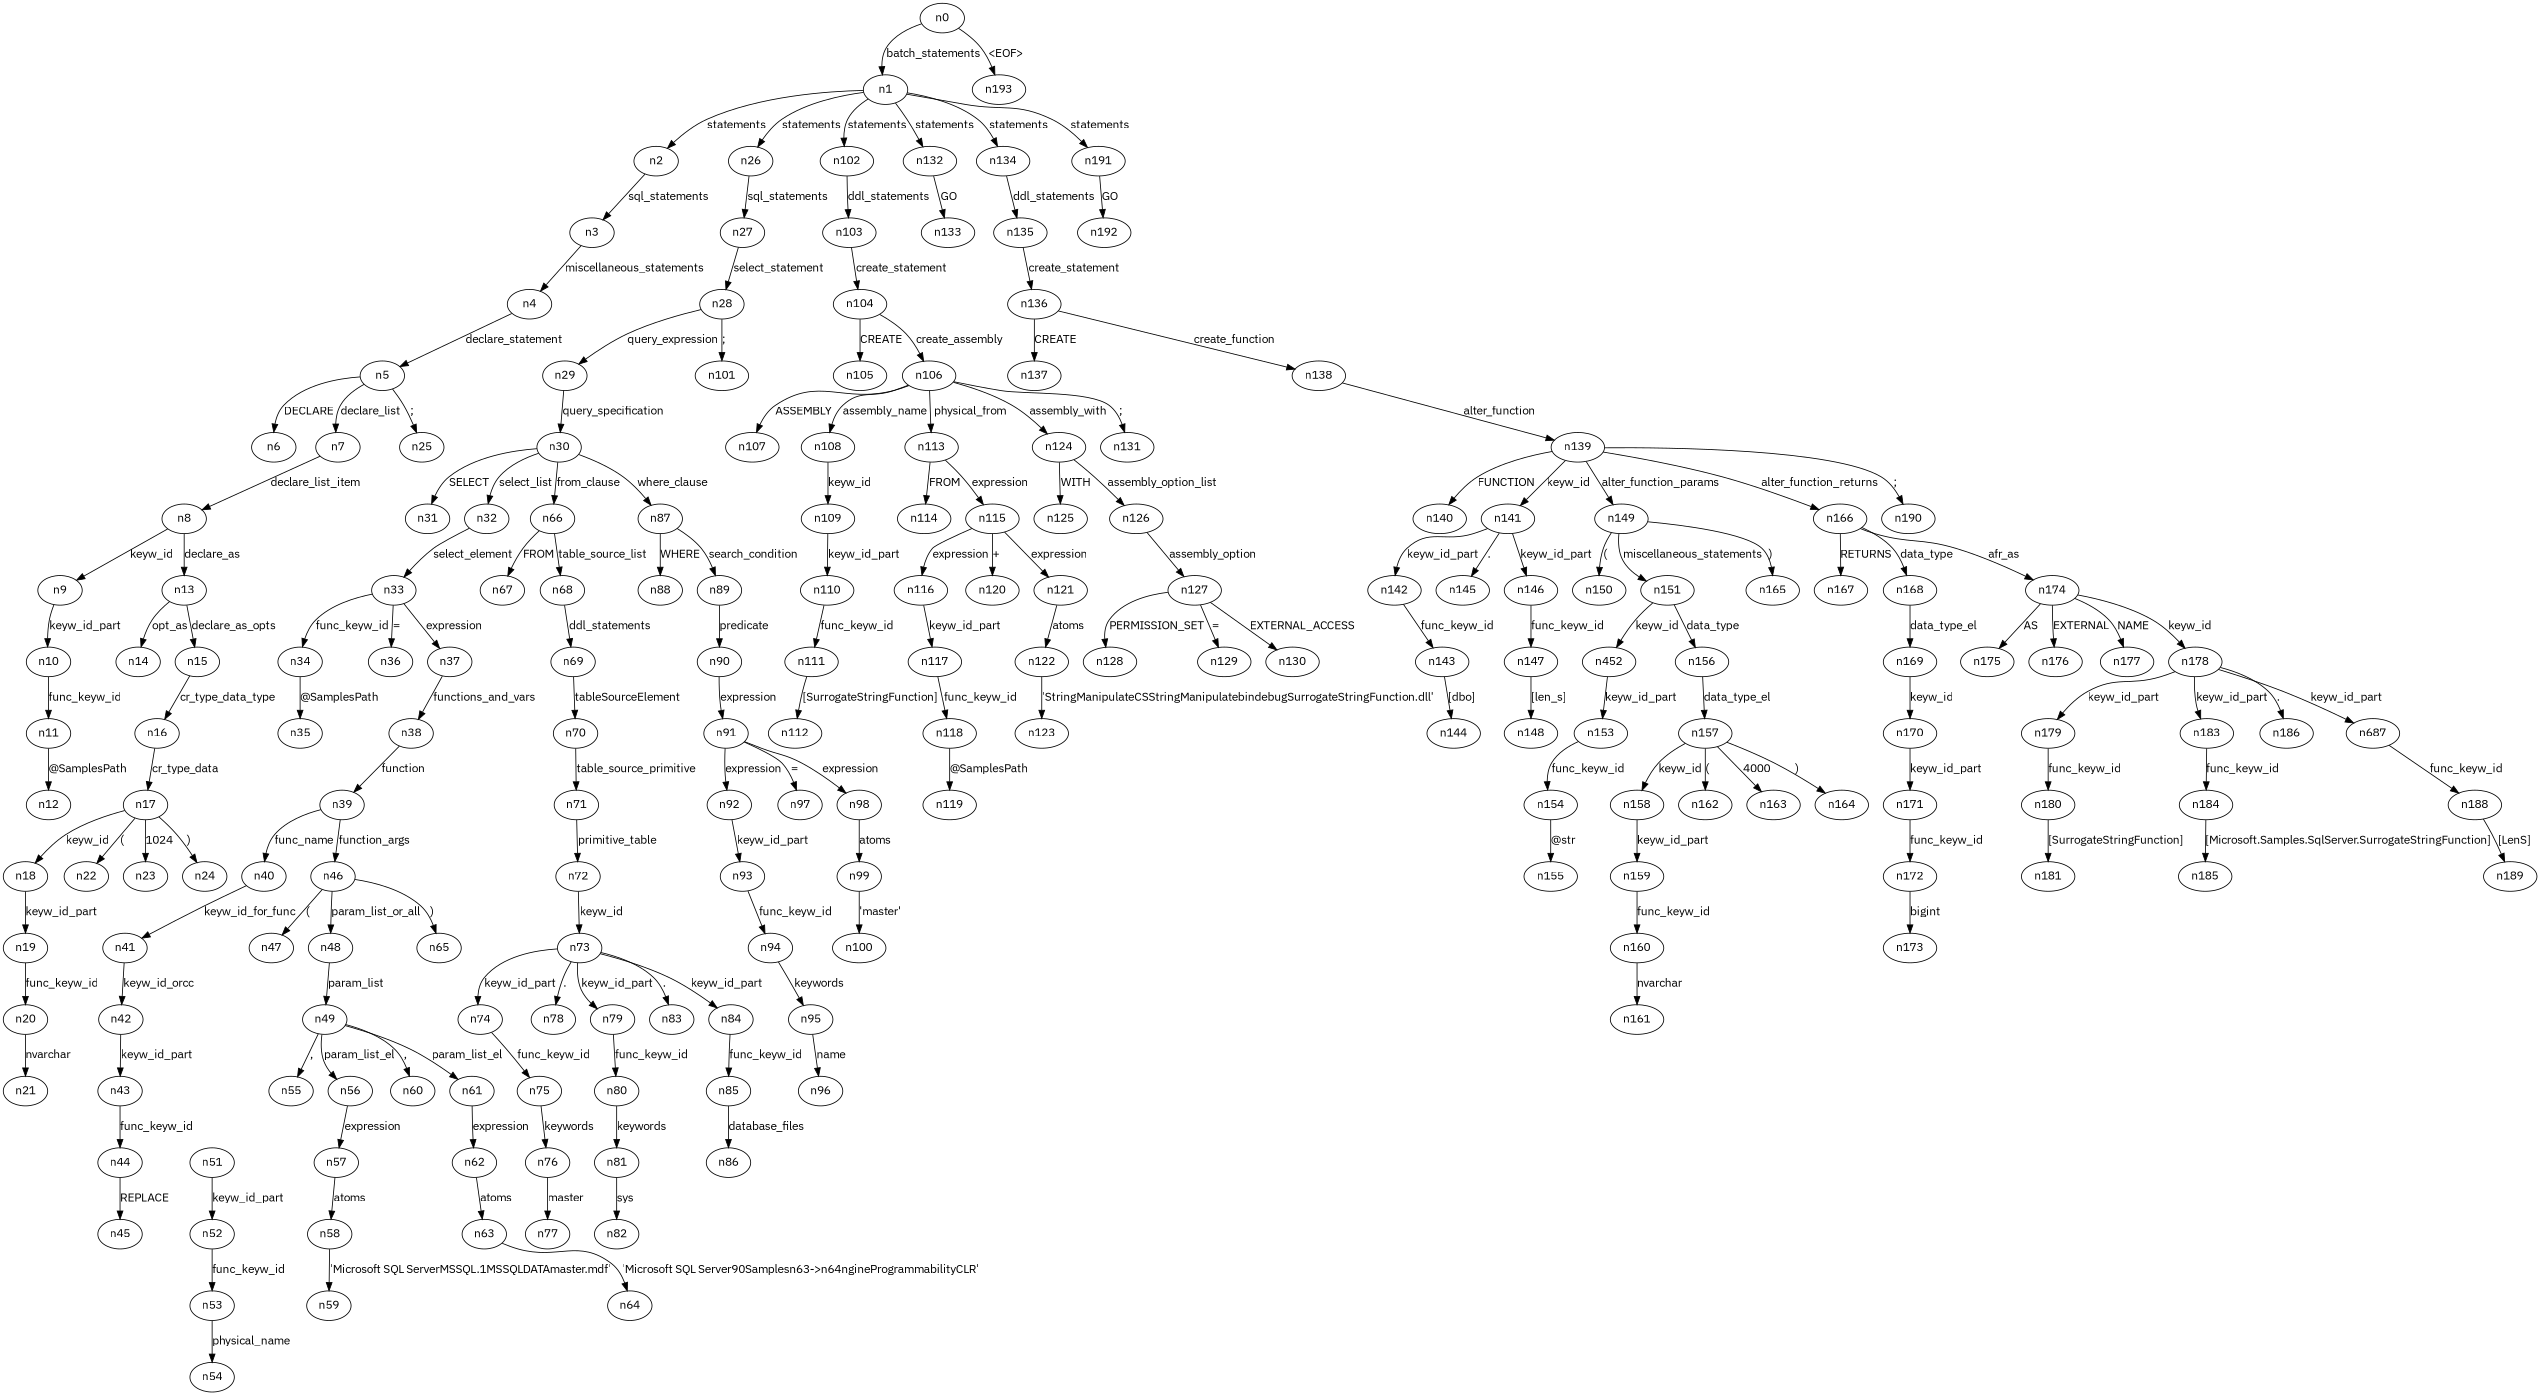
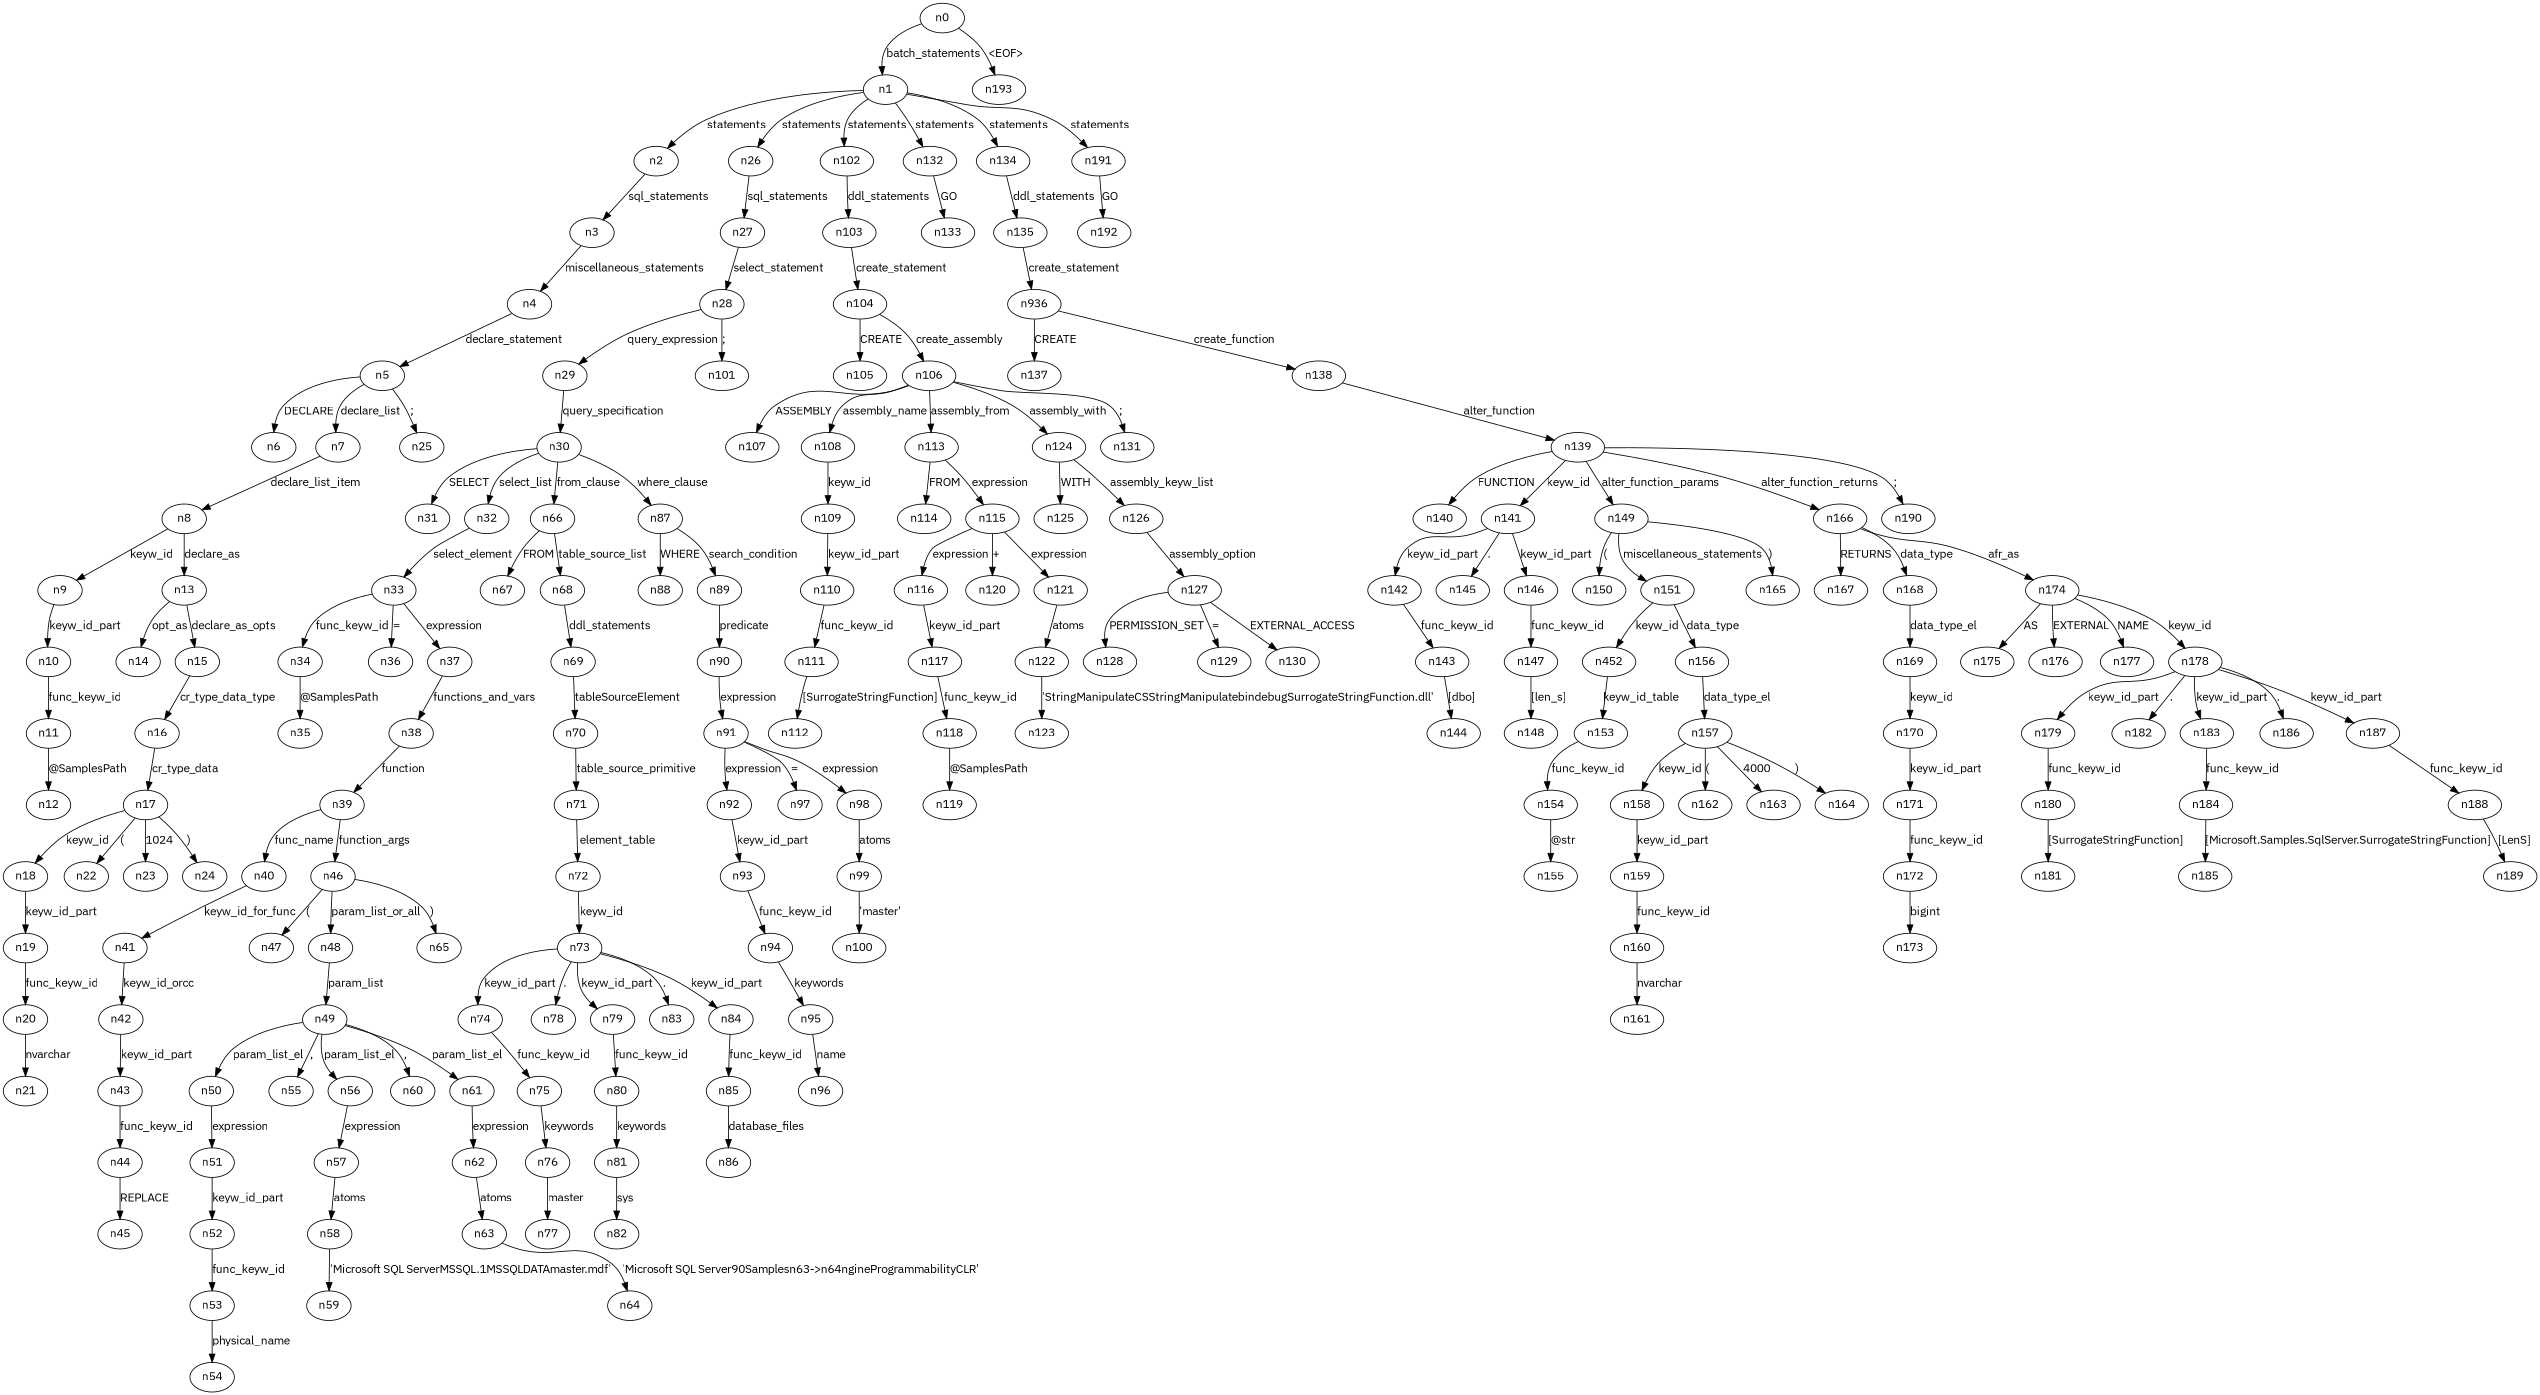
(1034, 304) -> (1034, 304)
(970, 412) -> (970, 412)
(1162, 483) -> (1162, 483)
(1641, 698) -> (1641, 698)
none -> (2139, 733)
(2373, 733) -> (2373, 733)
(617, 841) -> (617, 841)
none -> (211, 1091)
